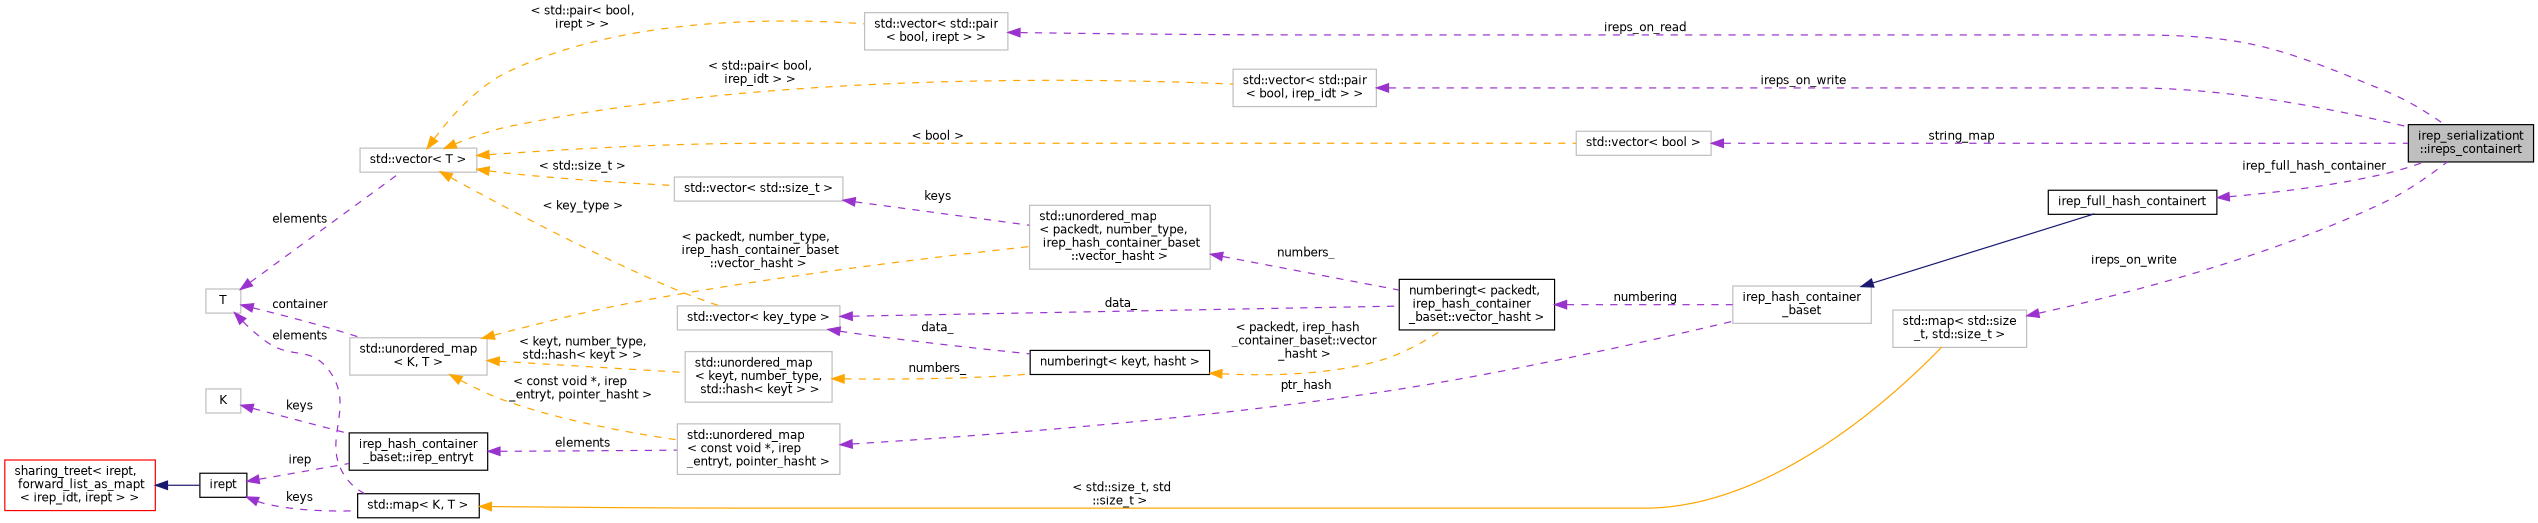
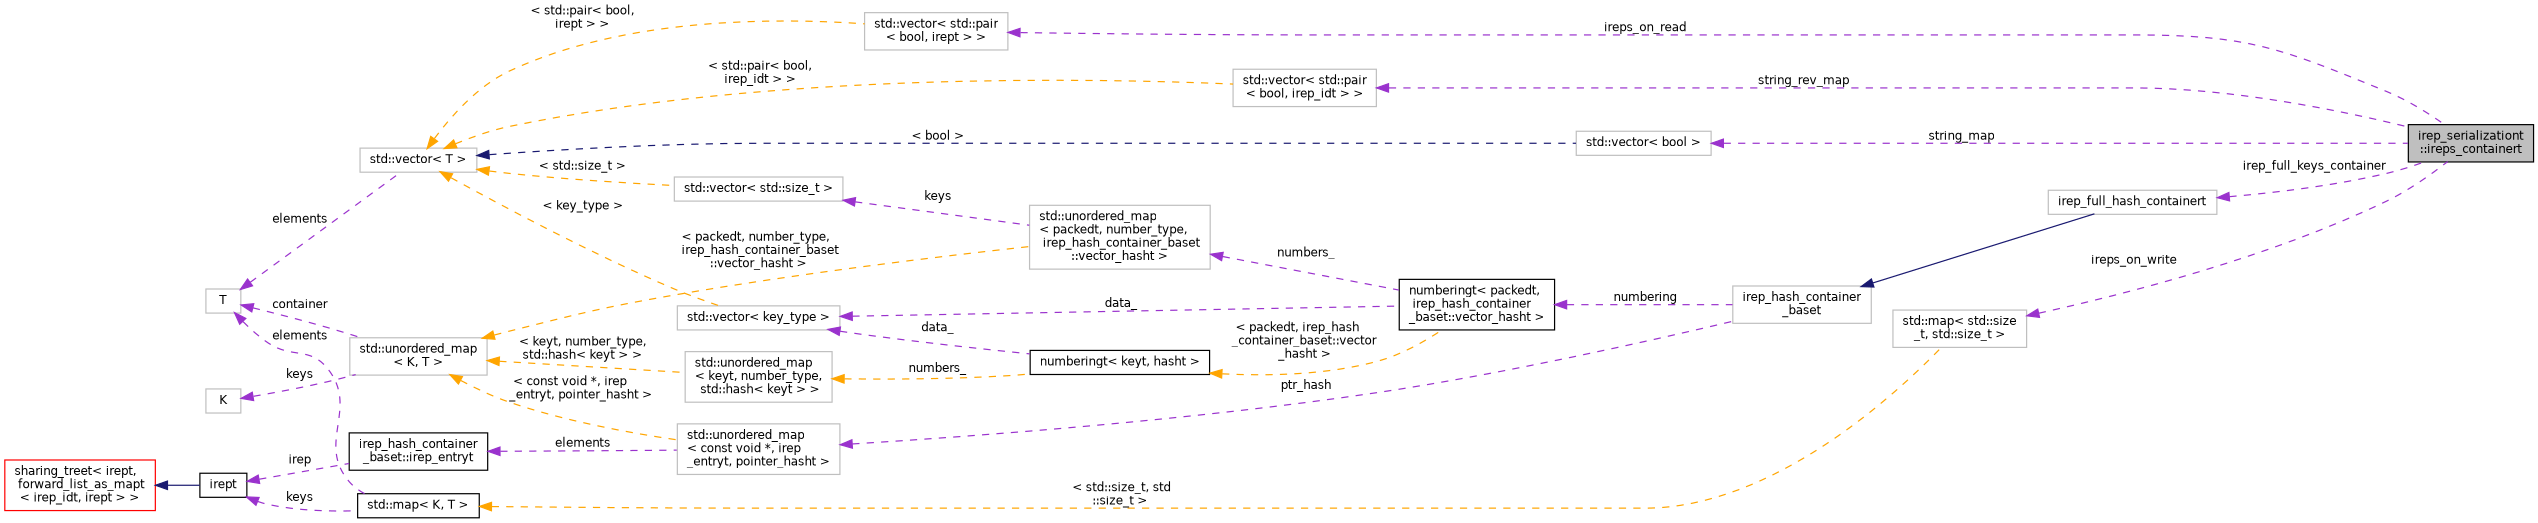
(1802, 81) -> (1802, 81)
(1032, 143) -> (1032, 143)
(2313, 167) -> (2313, 167)
(2133, 202) -> (2133, 202)
(301, 421) -> (305, 387)
(1241, 508) -> (1241, 508)
